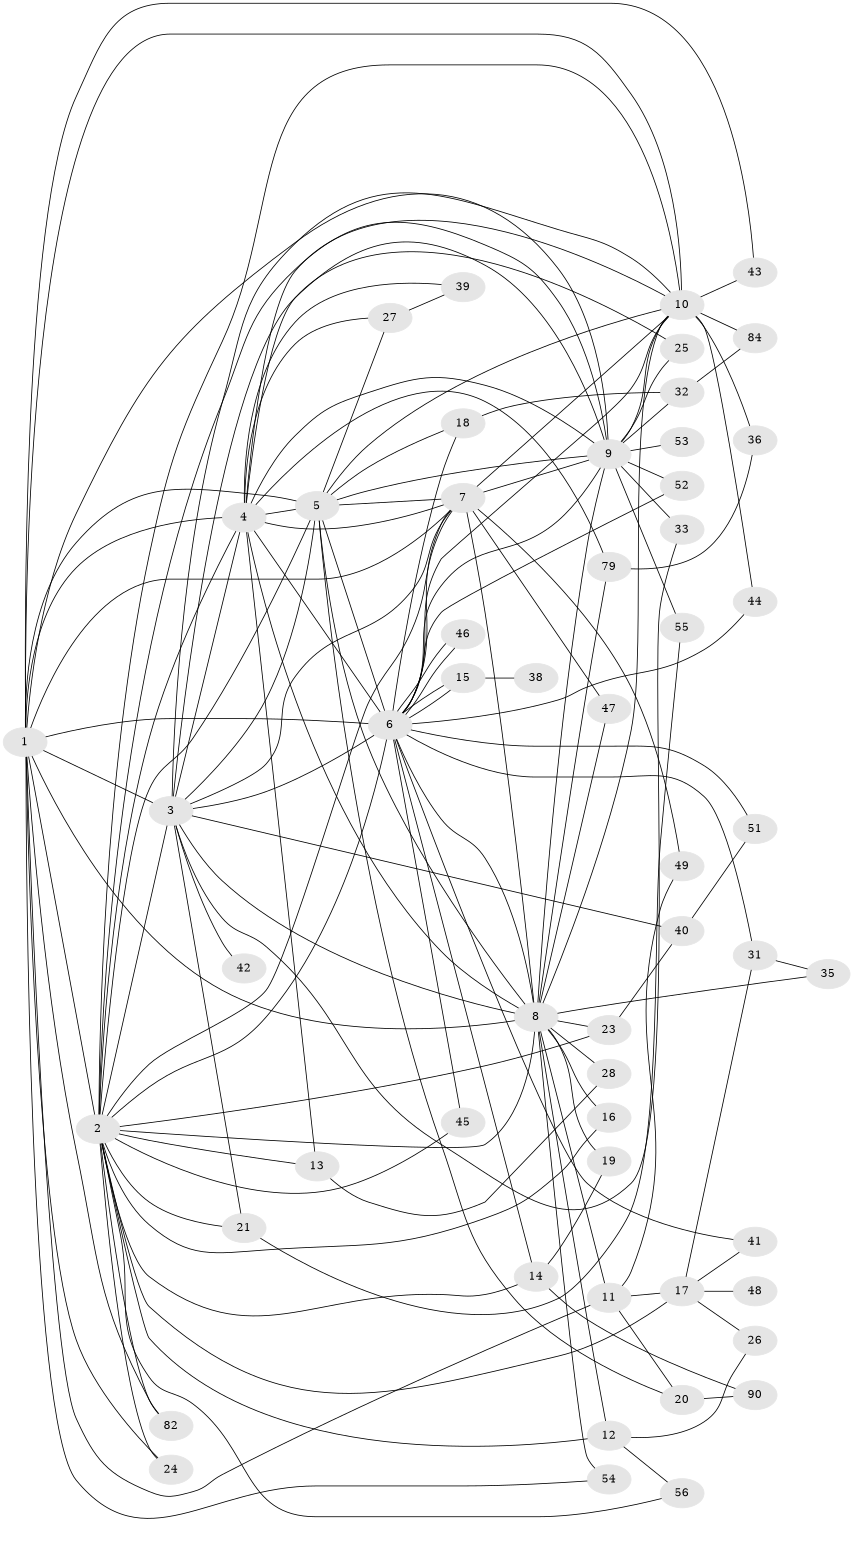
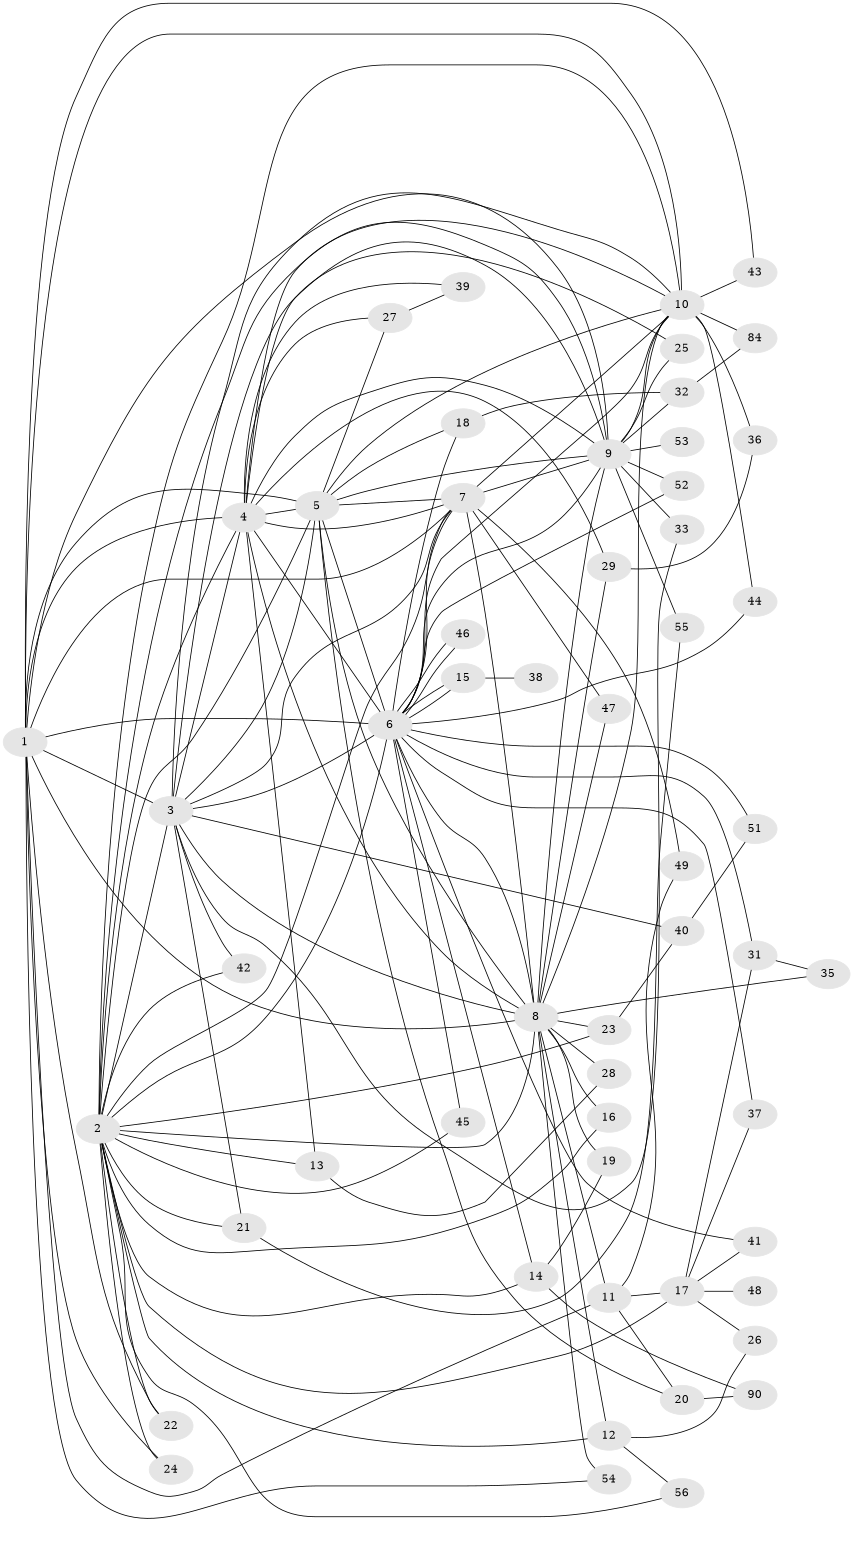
(609, 567) -> (609, 567)
(62, 936) -> (139, 1022)
none -> (755, 1114)
(171, 1426) -> (171, 1426)
